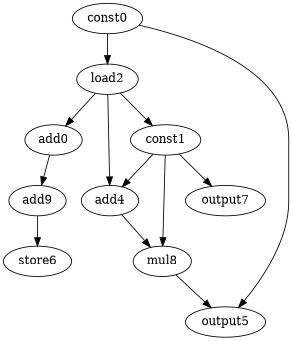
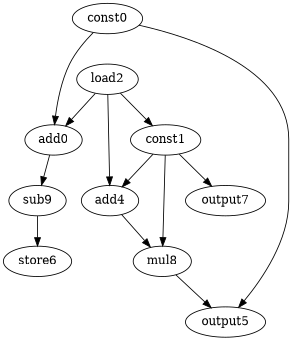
(107, 45) -> (67, 71)
(38, 201) -> (38, 201)
